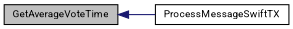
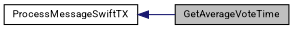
(142, 15) -> (162, 15)
